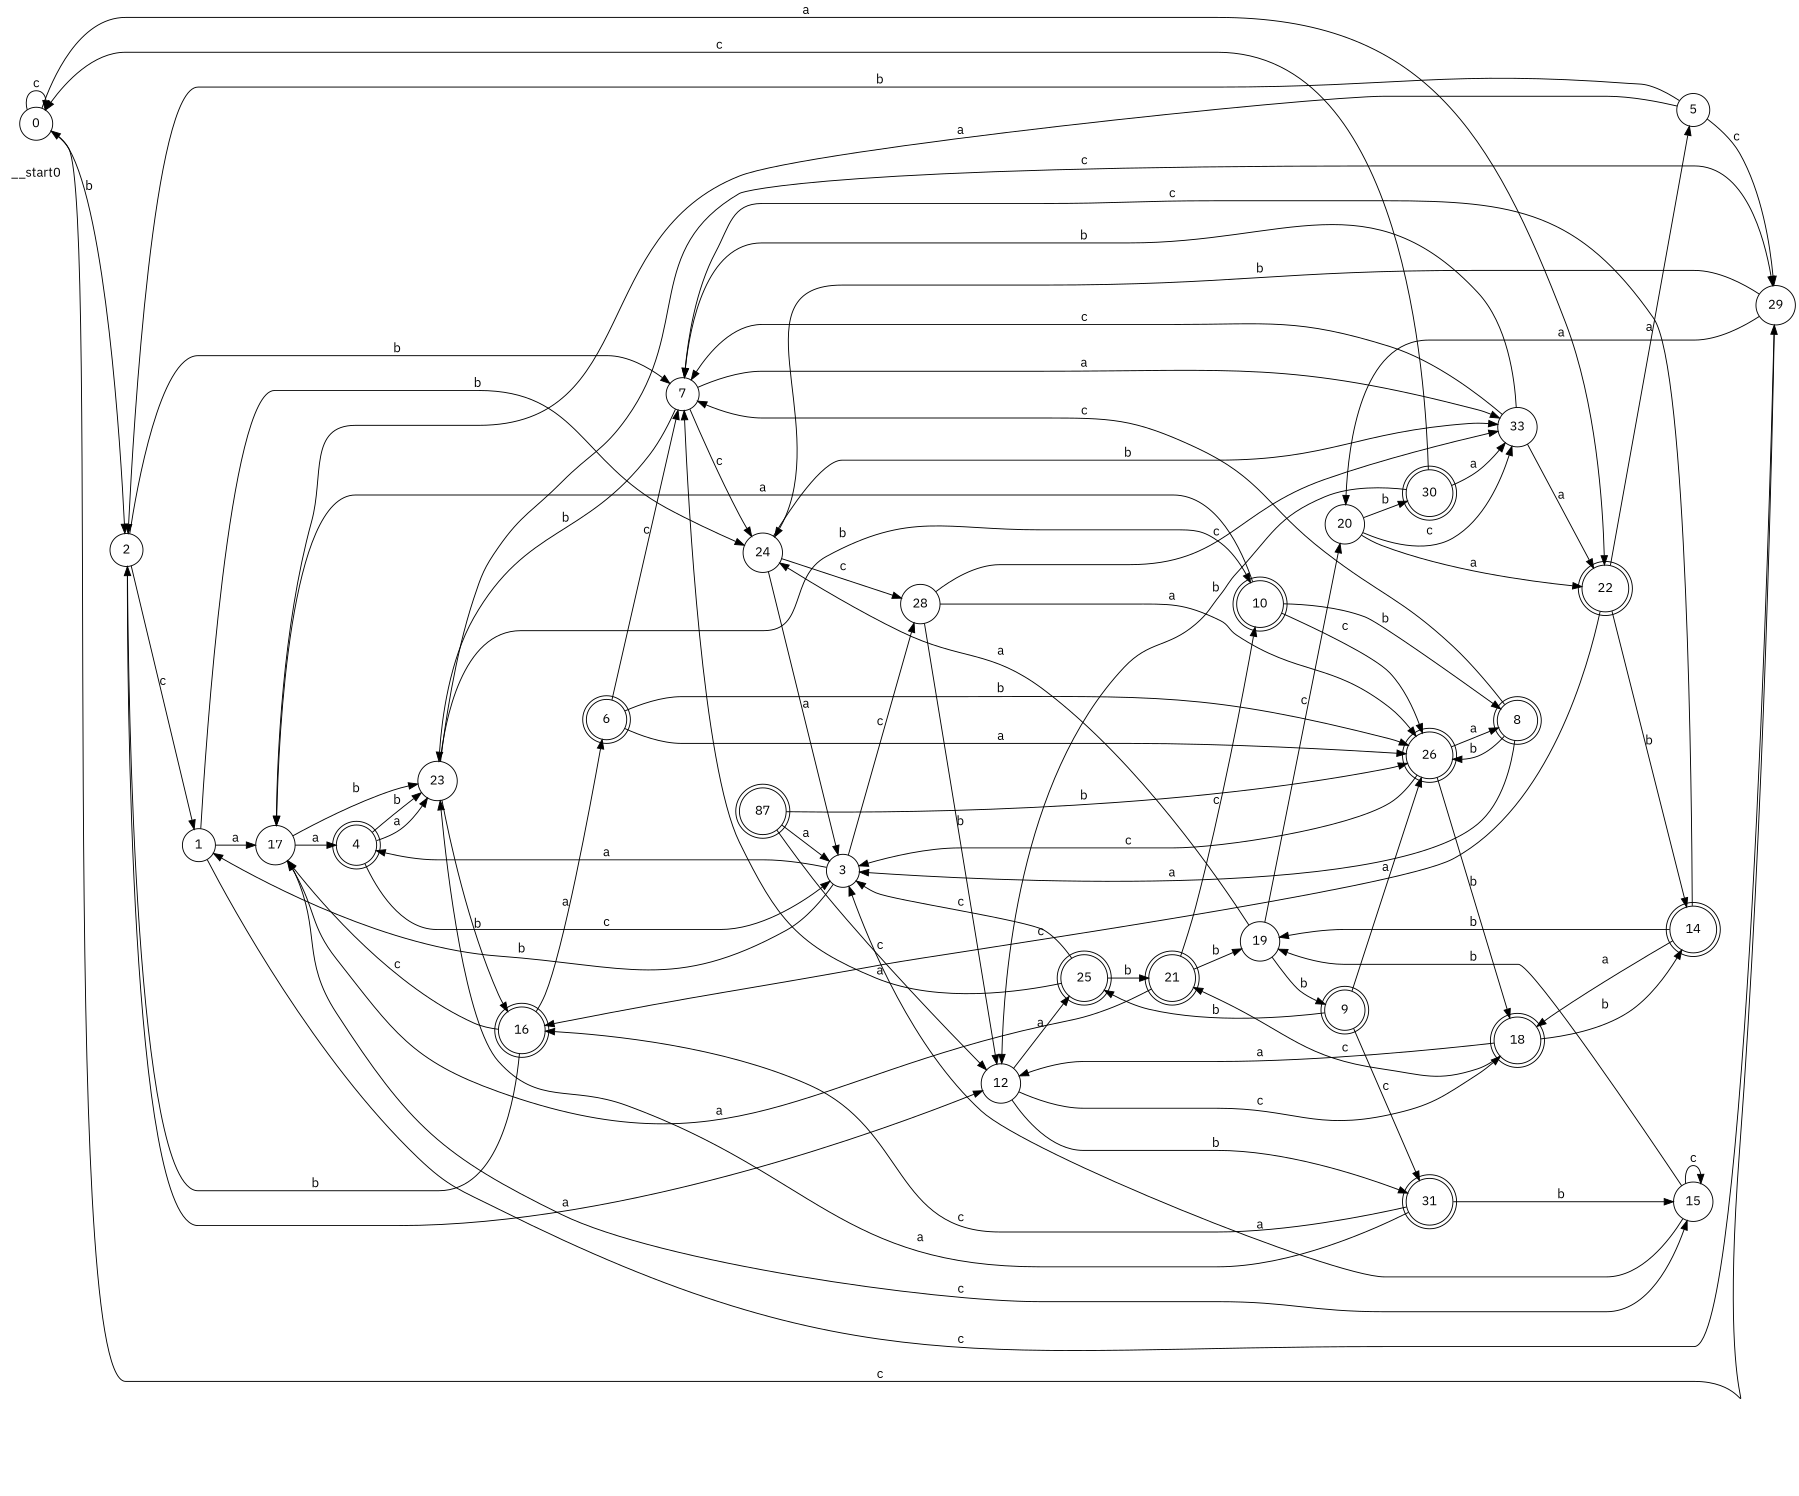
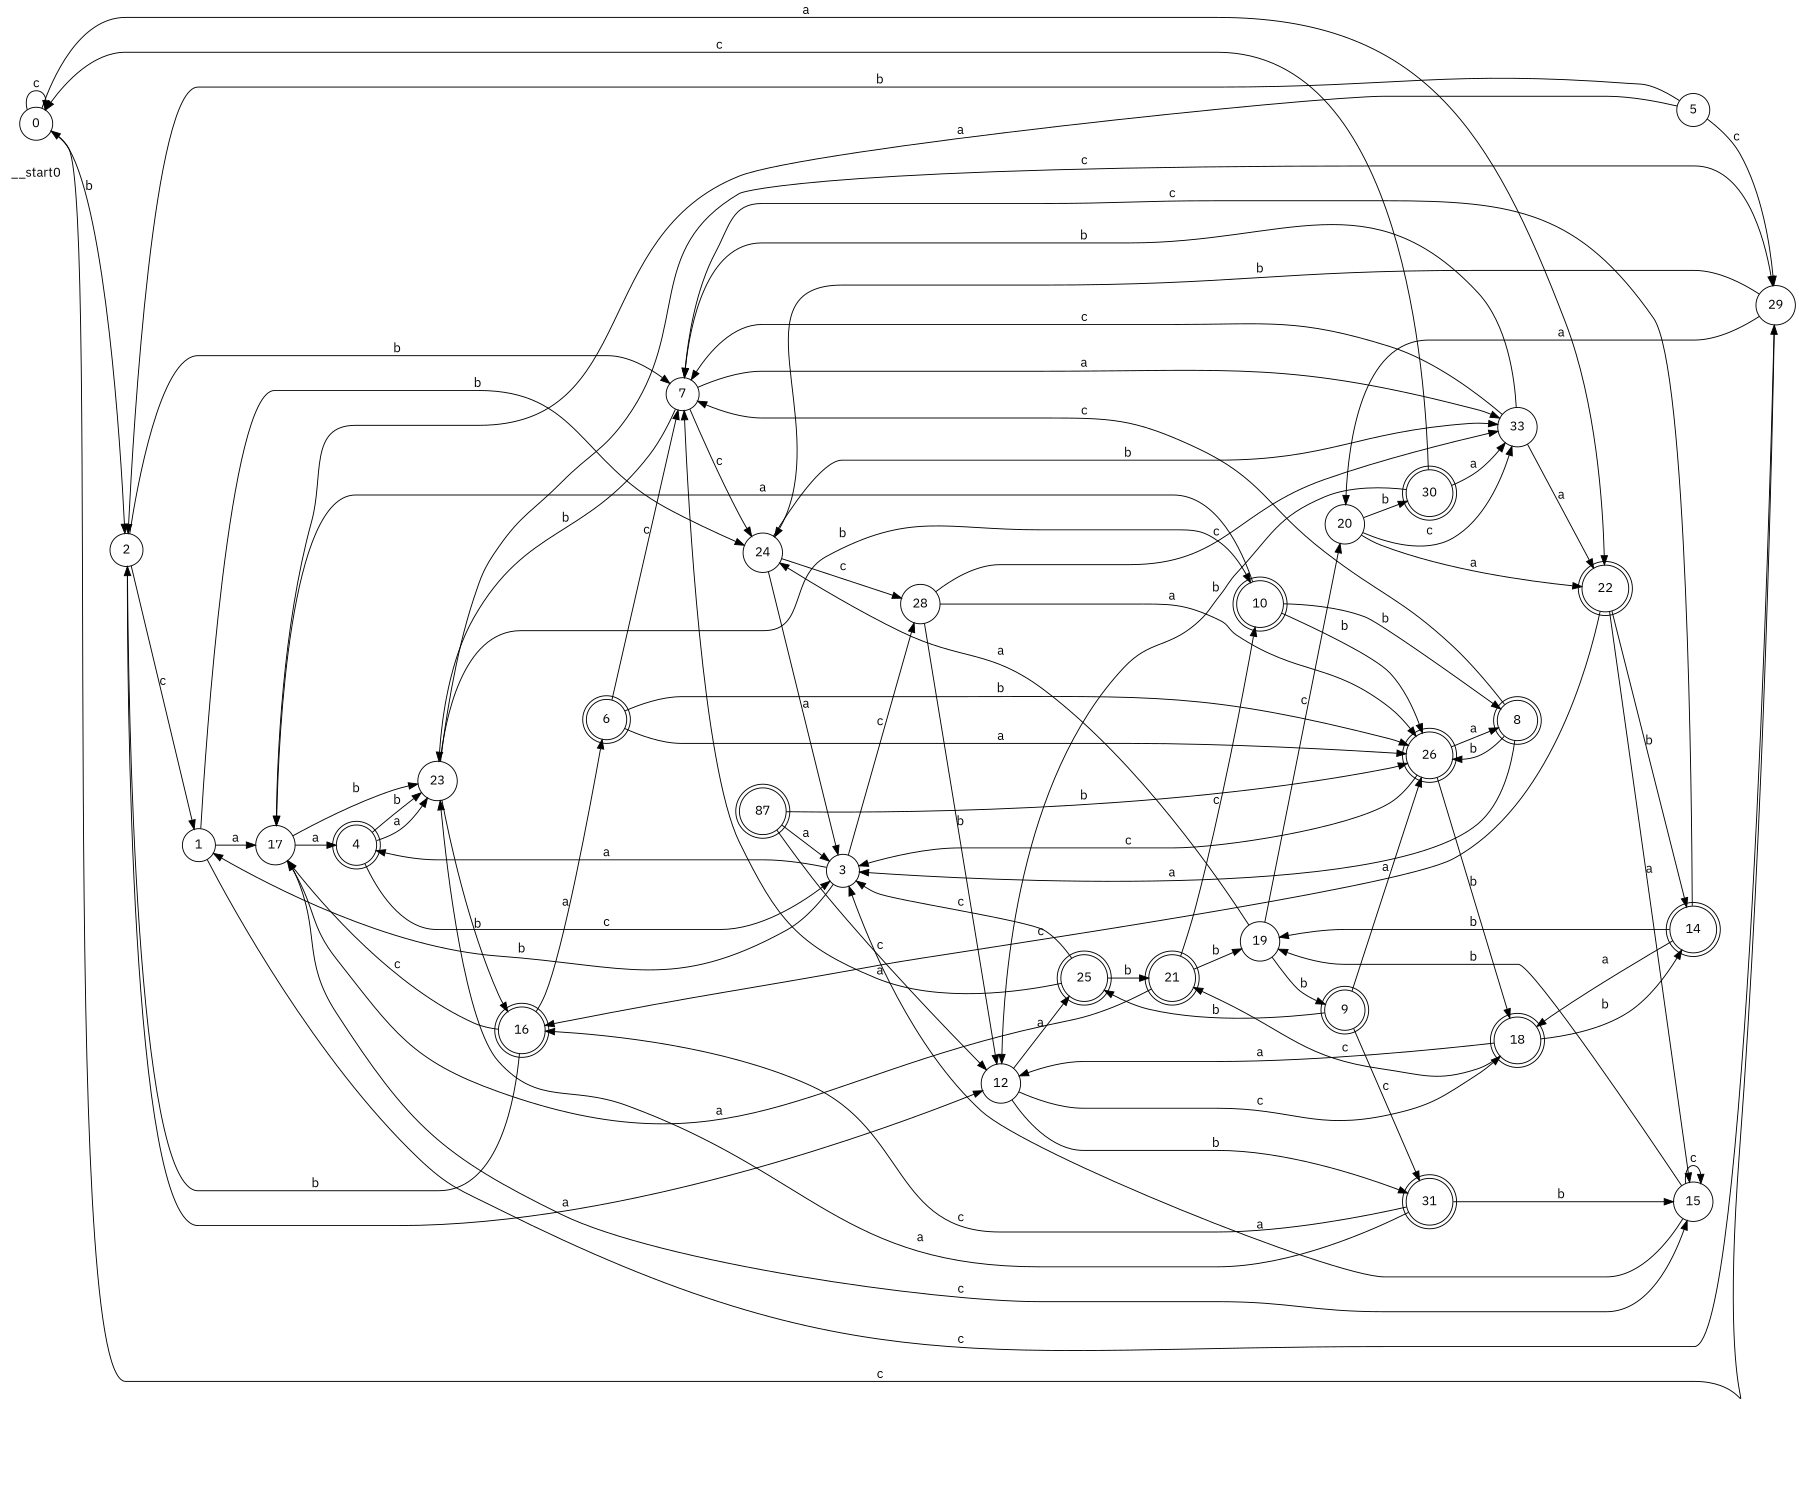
(1649, 350) -> (1649, 892)
(1345, 627) -> (1345, 627)
